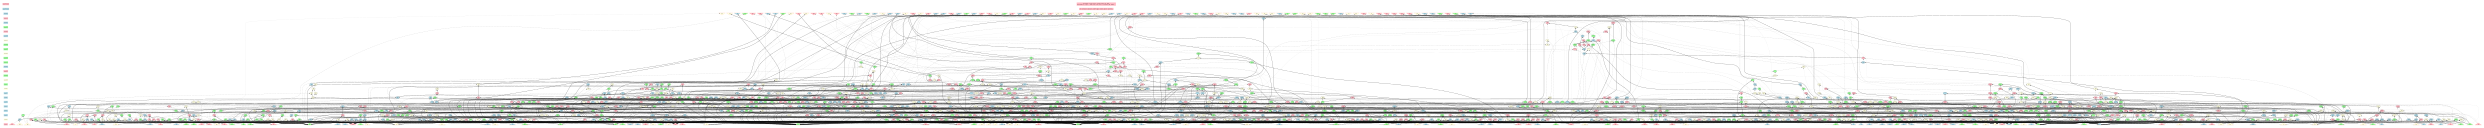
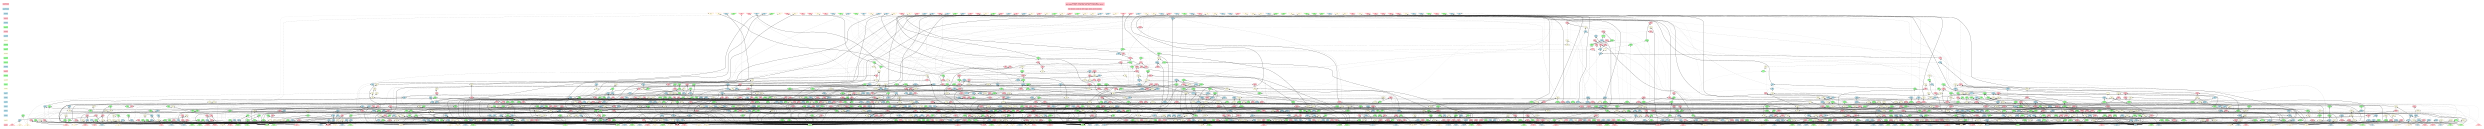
none -> (973, 98)
(917, 115) -> (922, 116)
